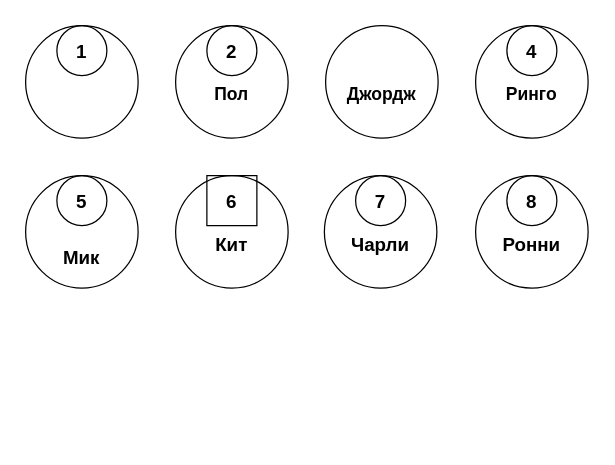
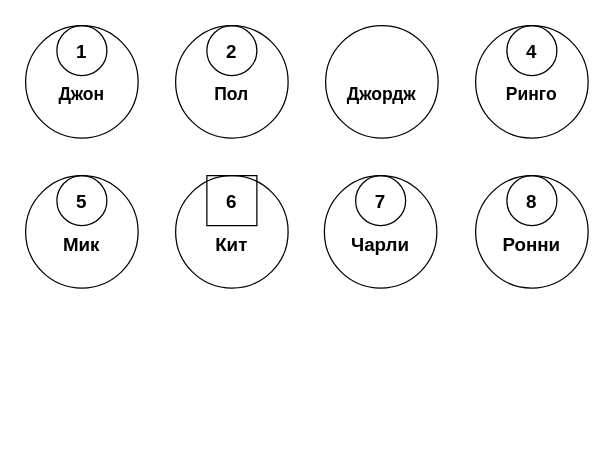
none -> (82, 94)
(82, 257) -> (82, 244)
